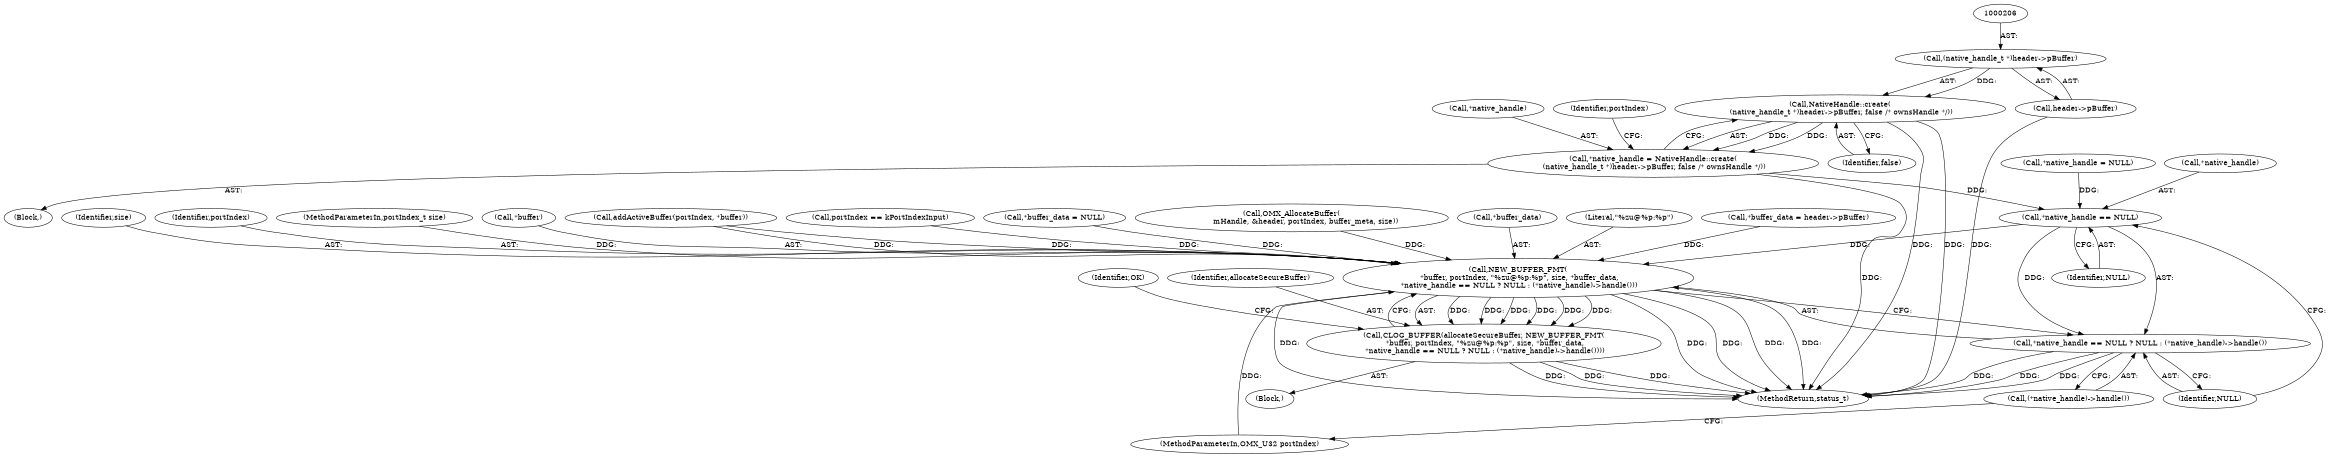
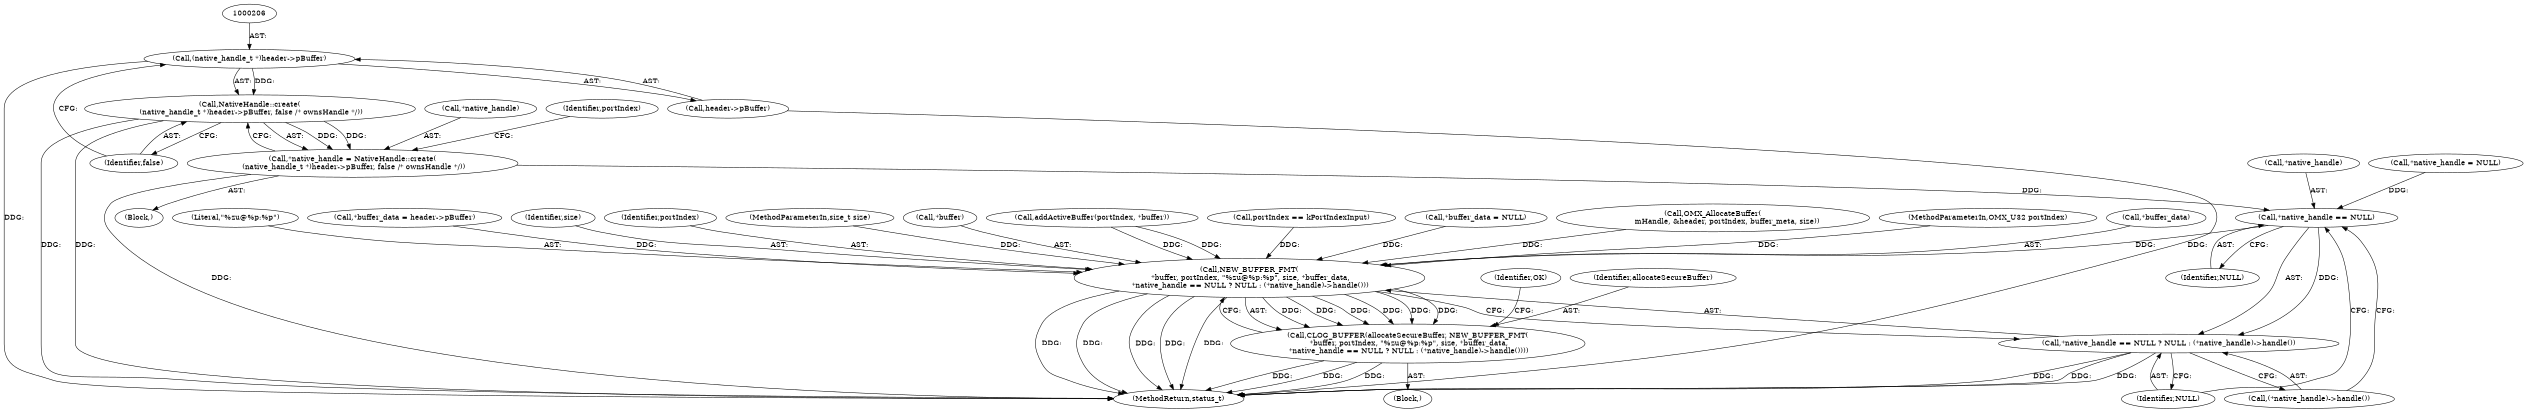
none -> (65, 89)
(375, 218) -> (810, 218)
none -> (350, 394)
(1665, 421) -> (2376, 310)
